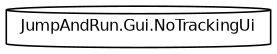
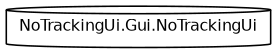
(138, 27) -> (138, 27)
